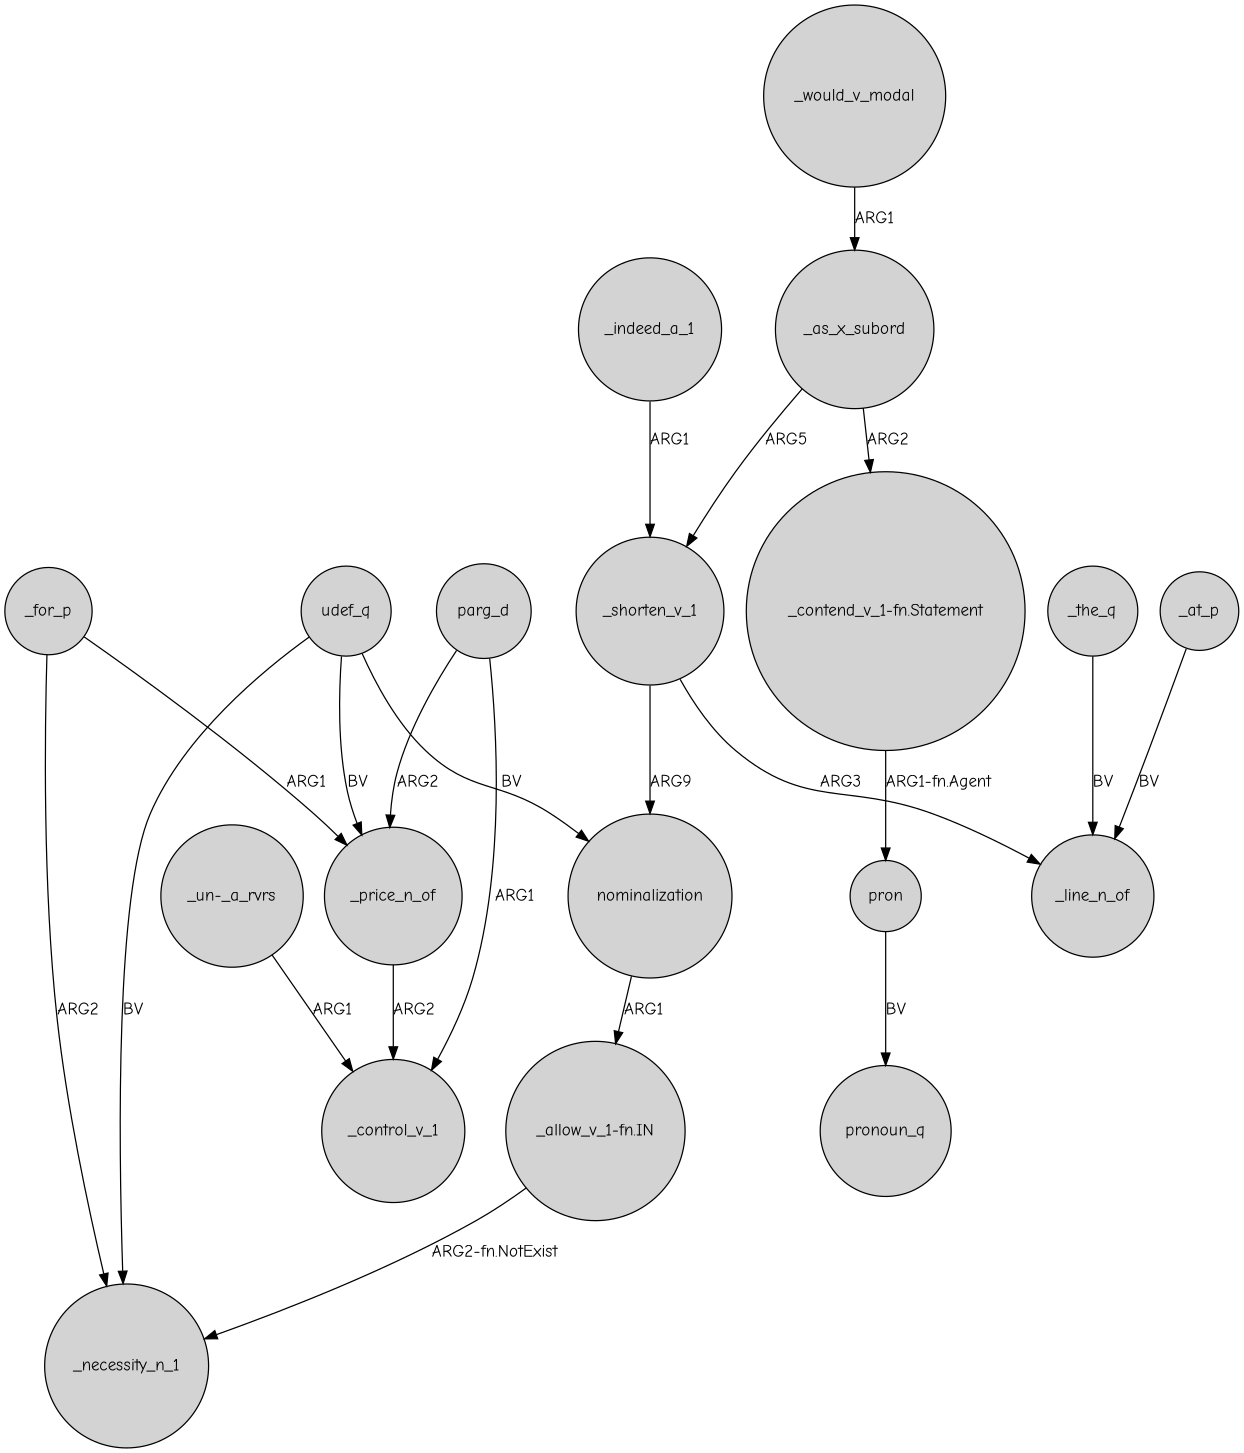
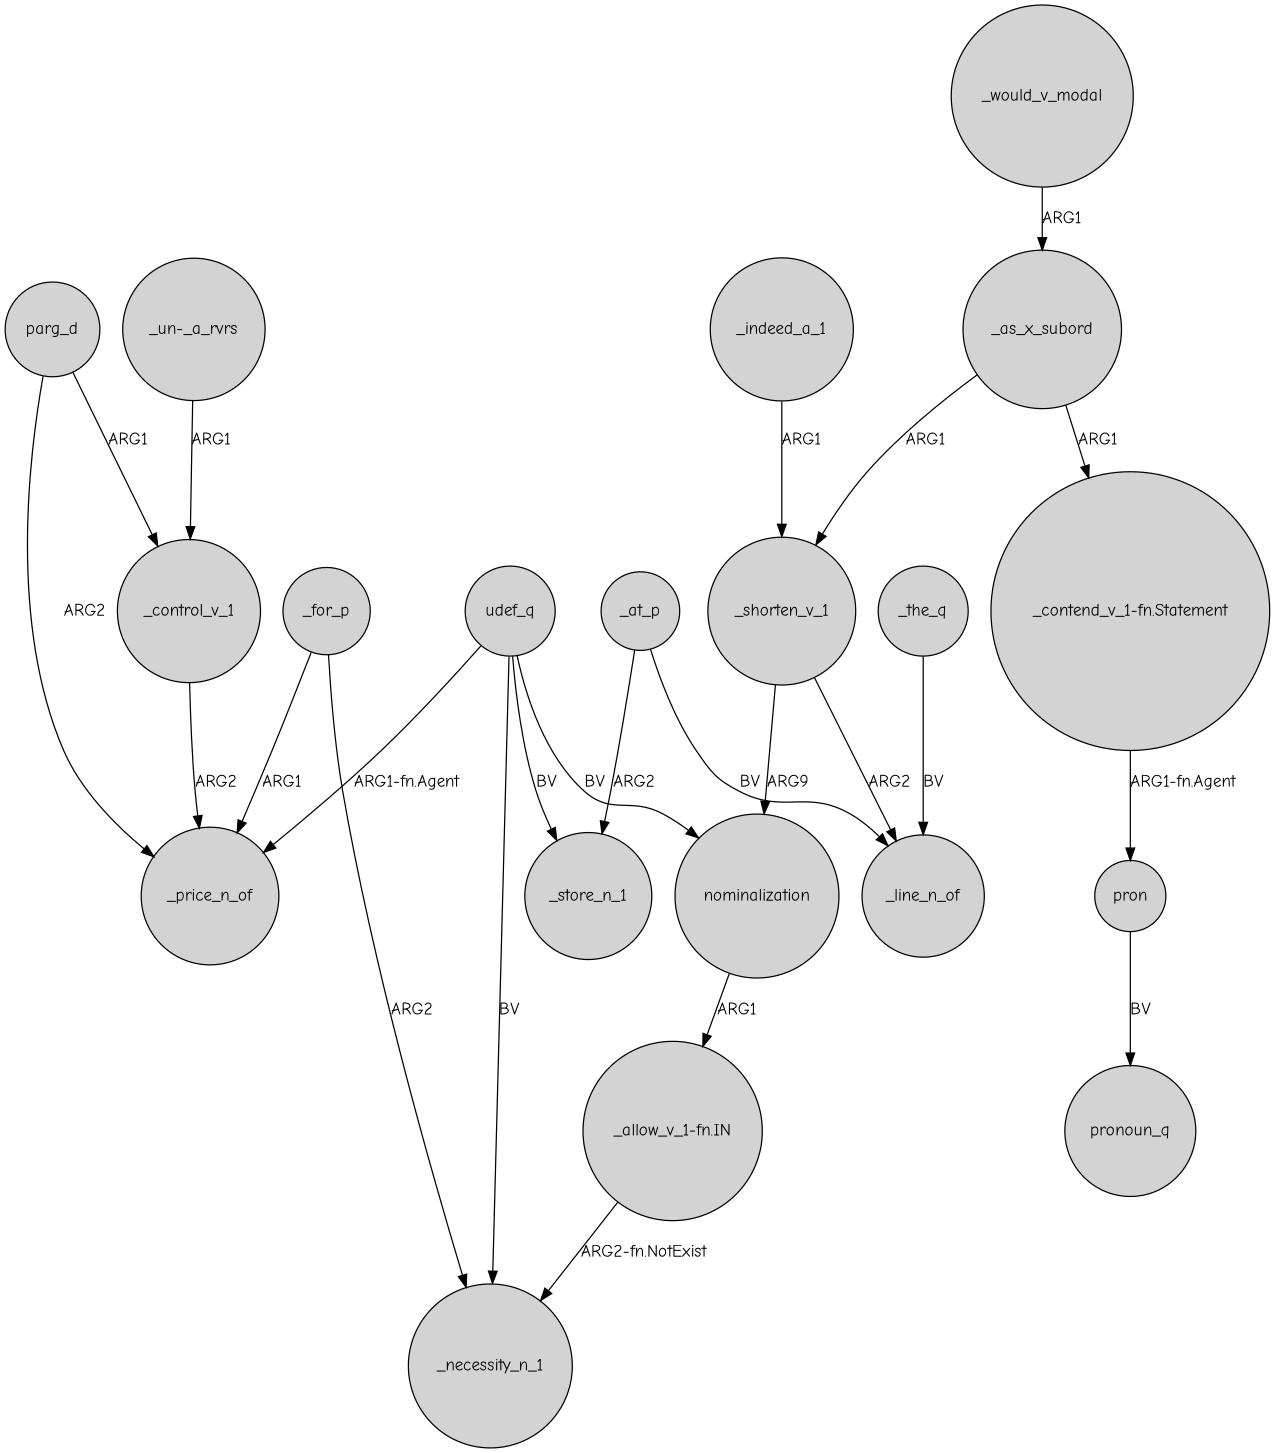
(786, 440) -> (926, 440)
(888, 440) -> (1098, 440)
(358, 782) -> (407, 782)
(841, 782) -> (890, 782)
none -> (588, 896)
(393, 1006) -> (192, 749)
